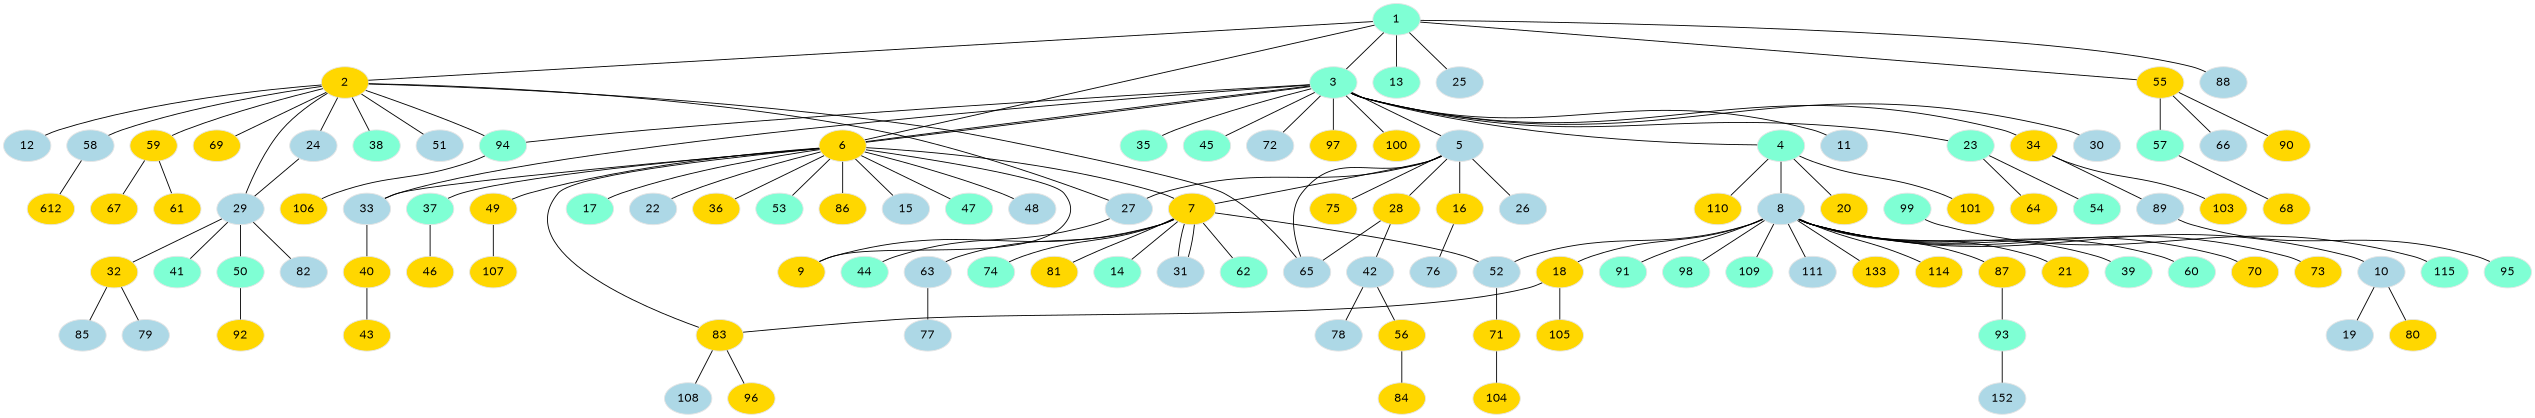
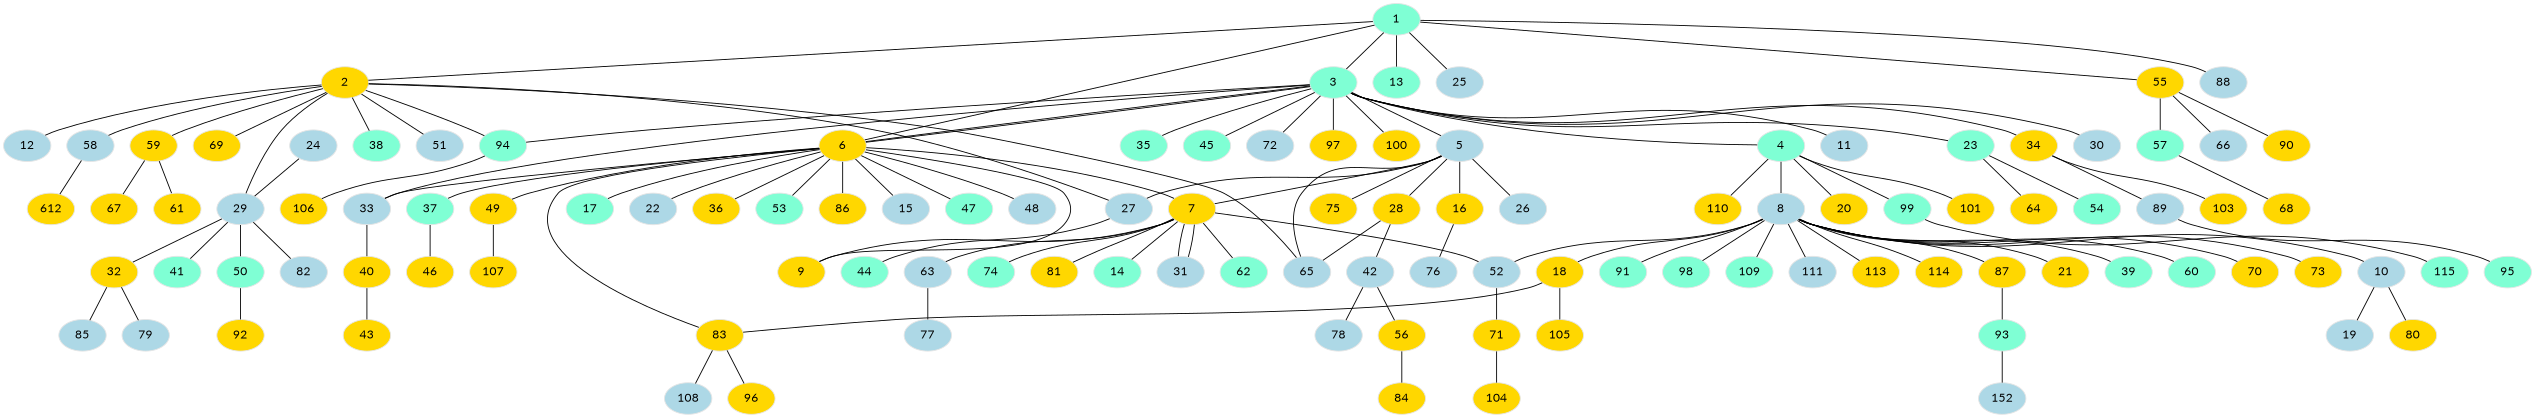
(329, 114) -> none
none -> (1844, 177)
(1876, 272) -> (1876, 272)
